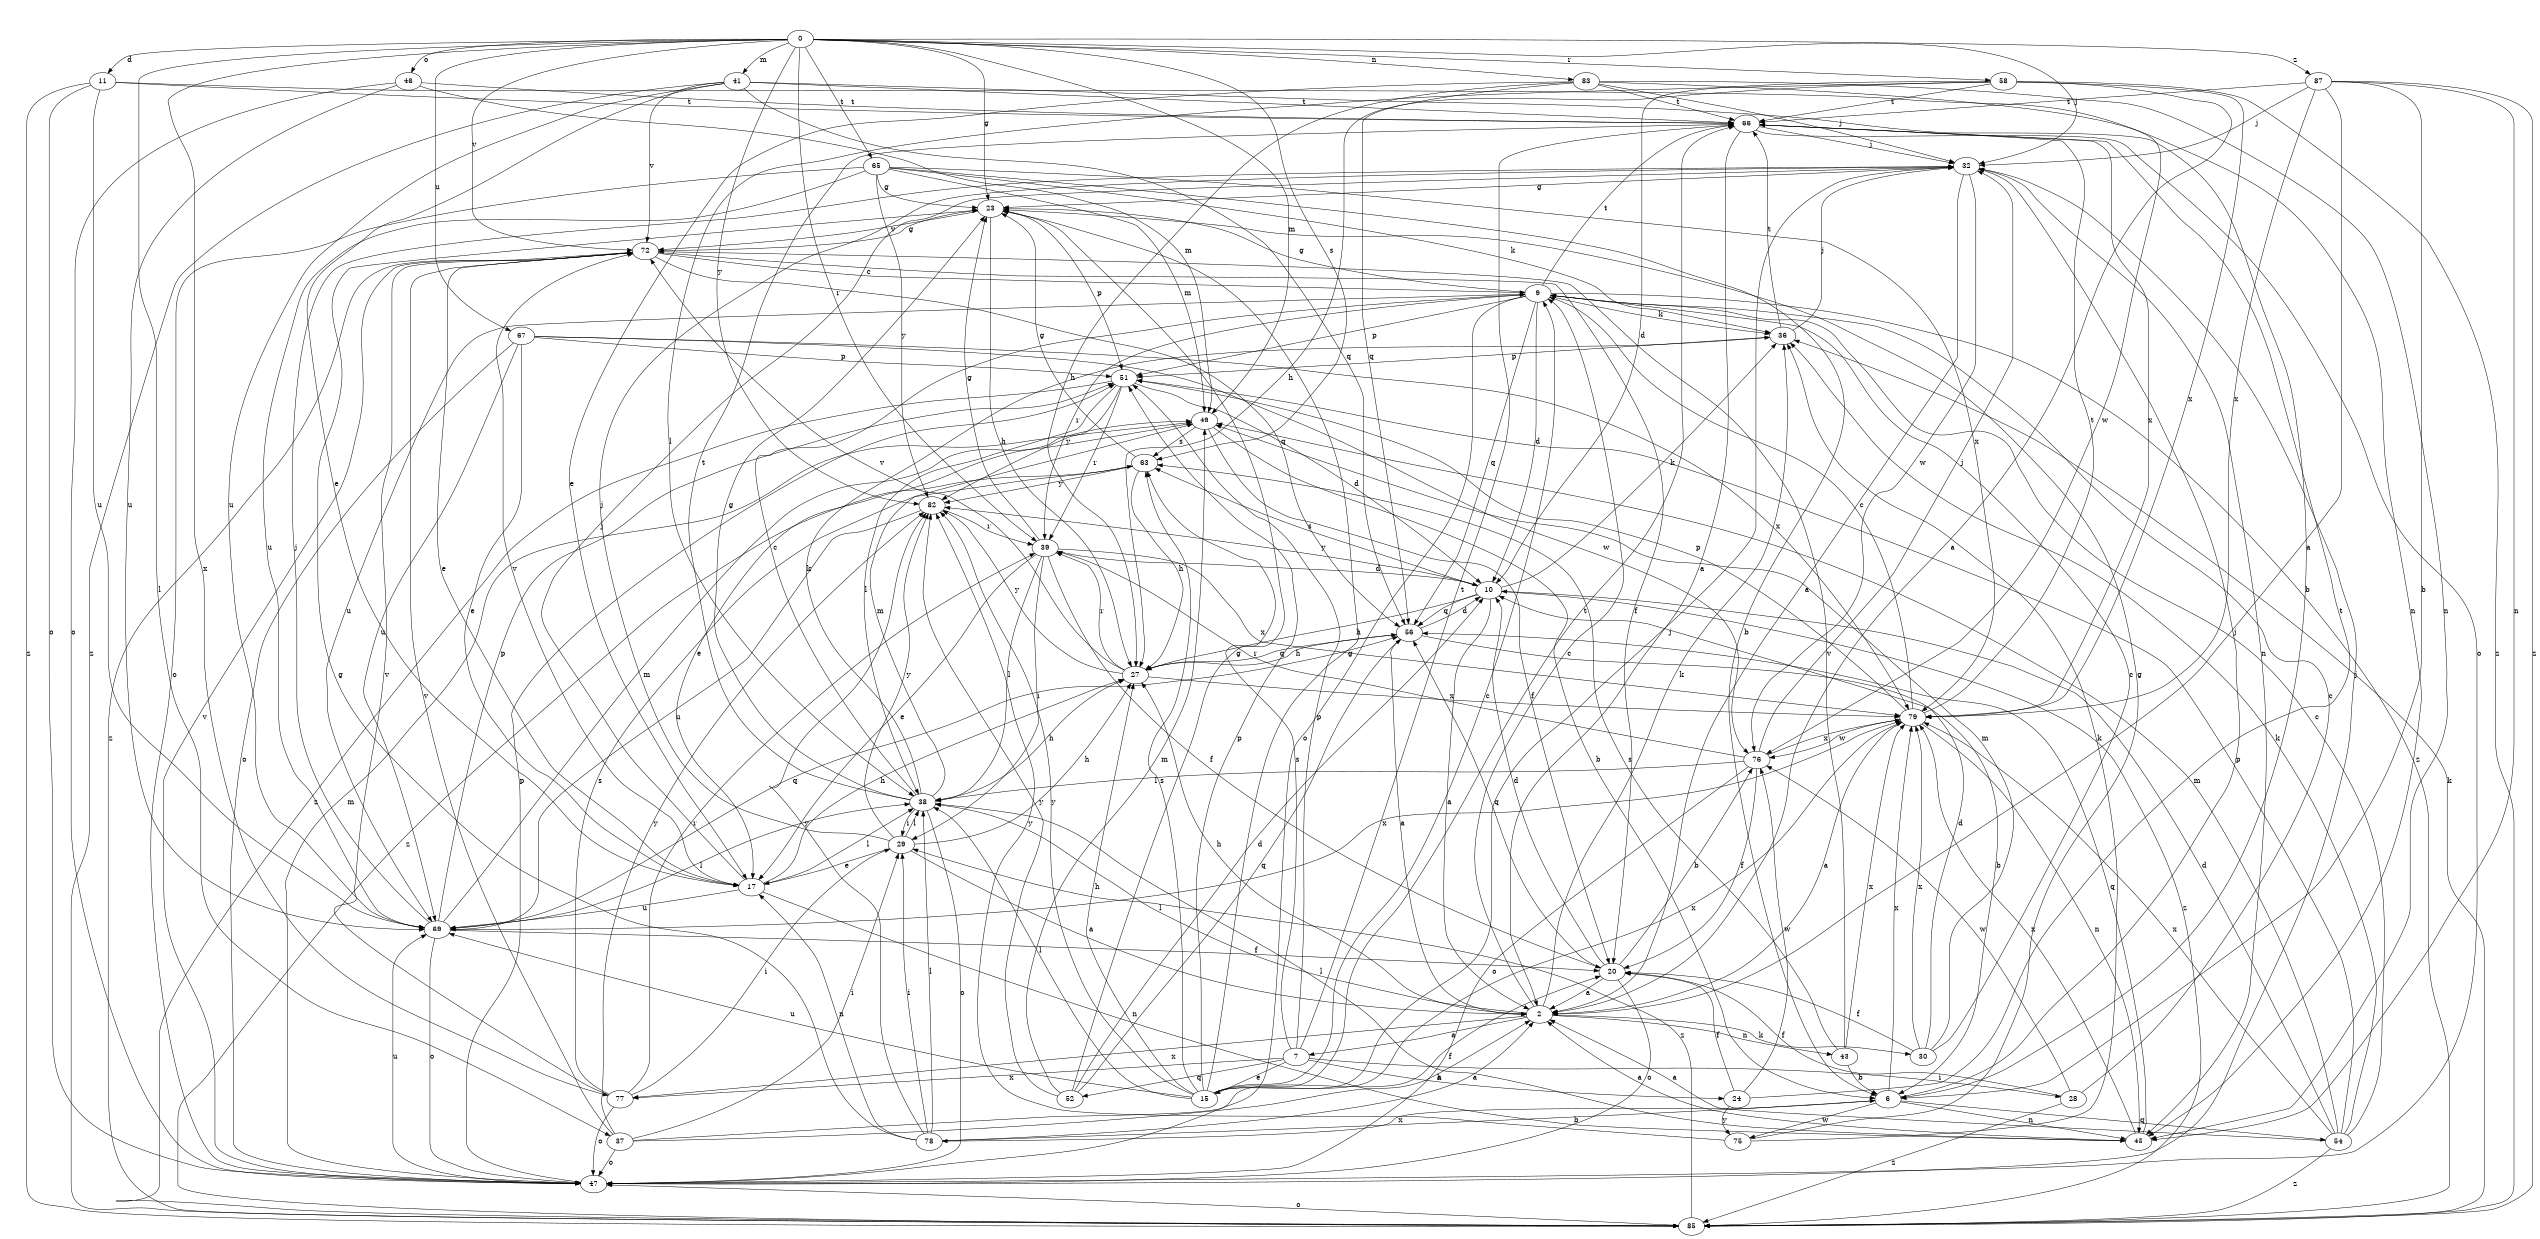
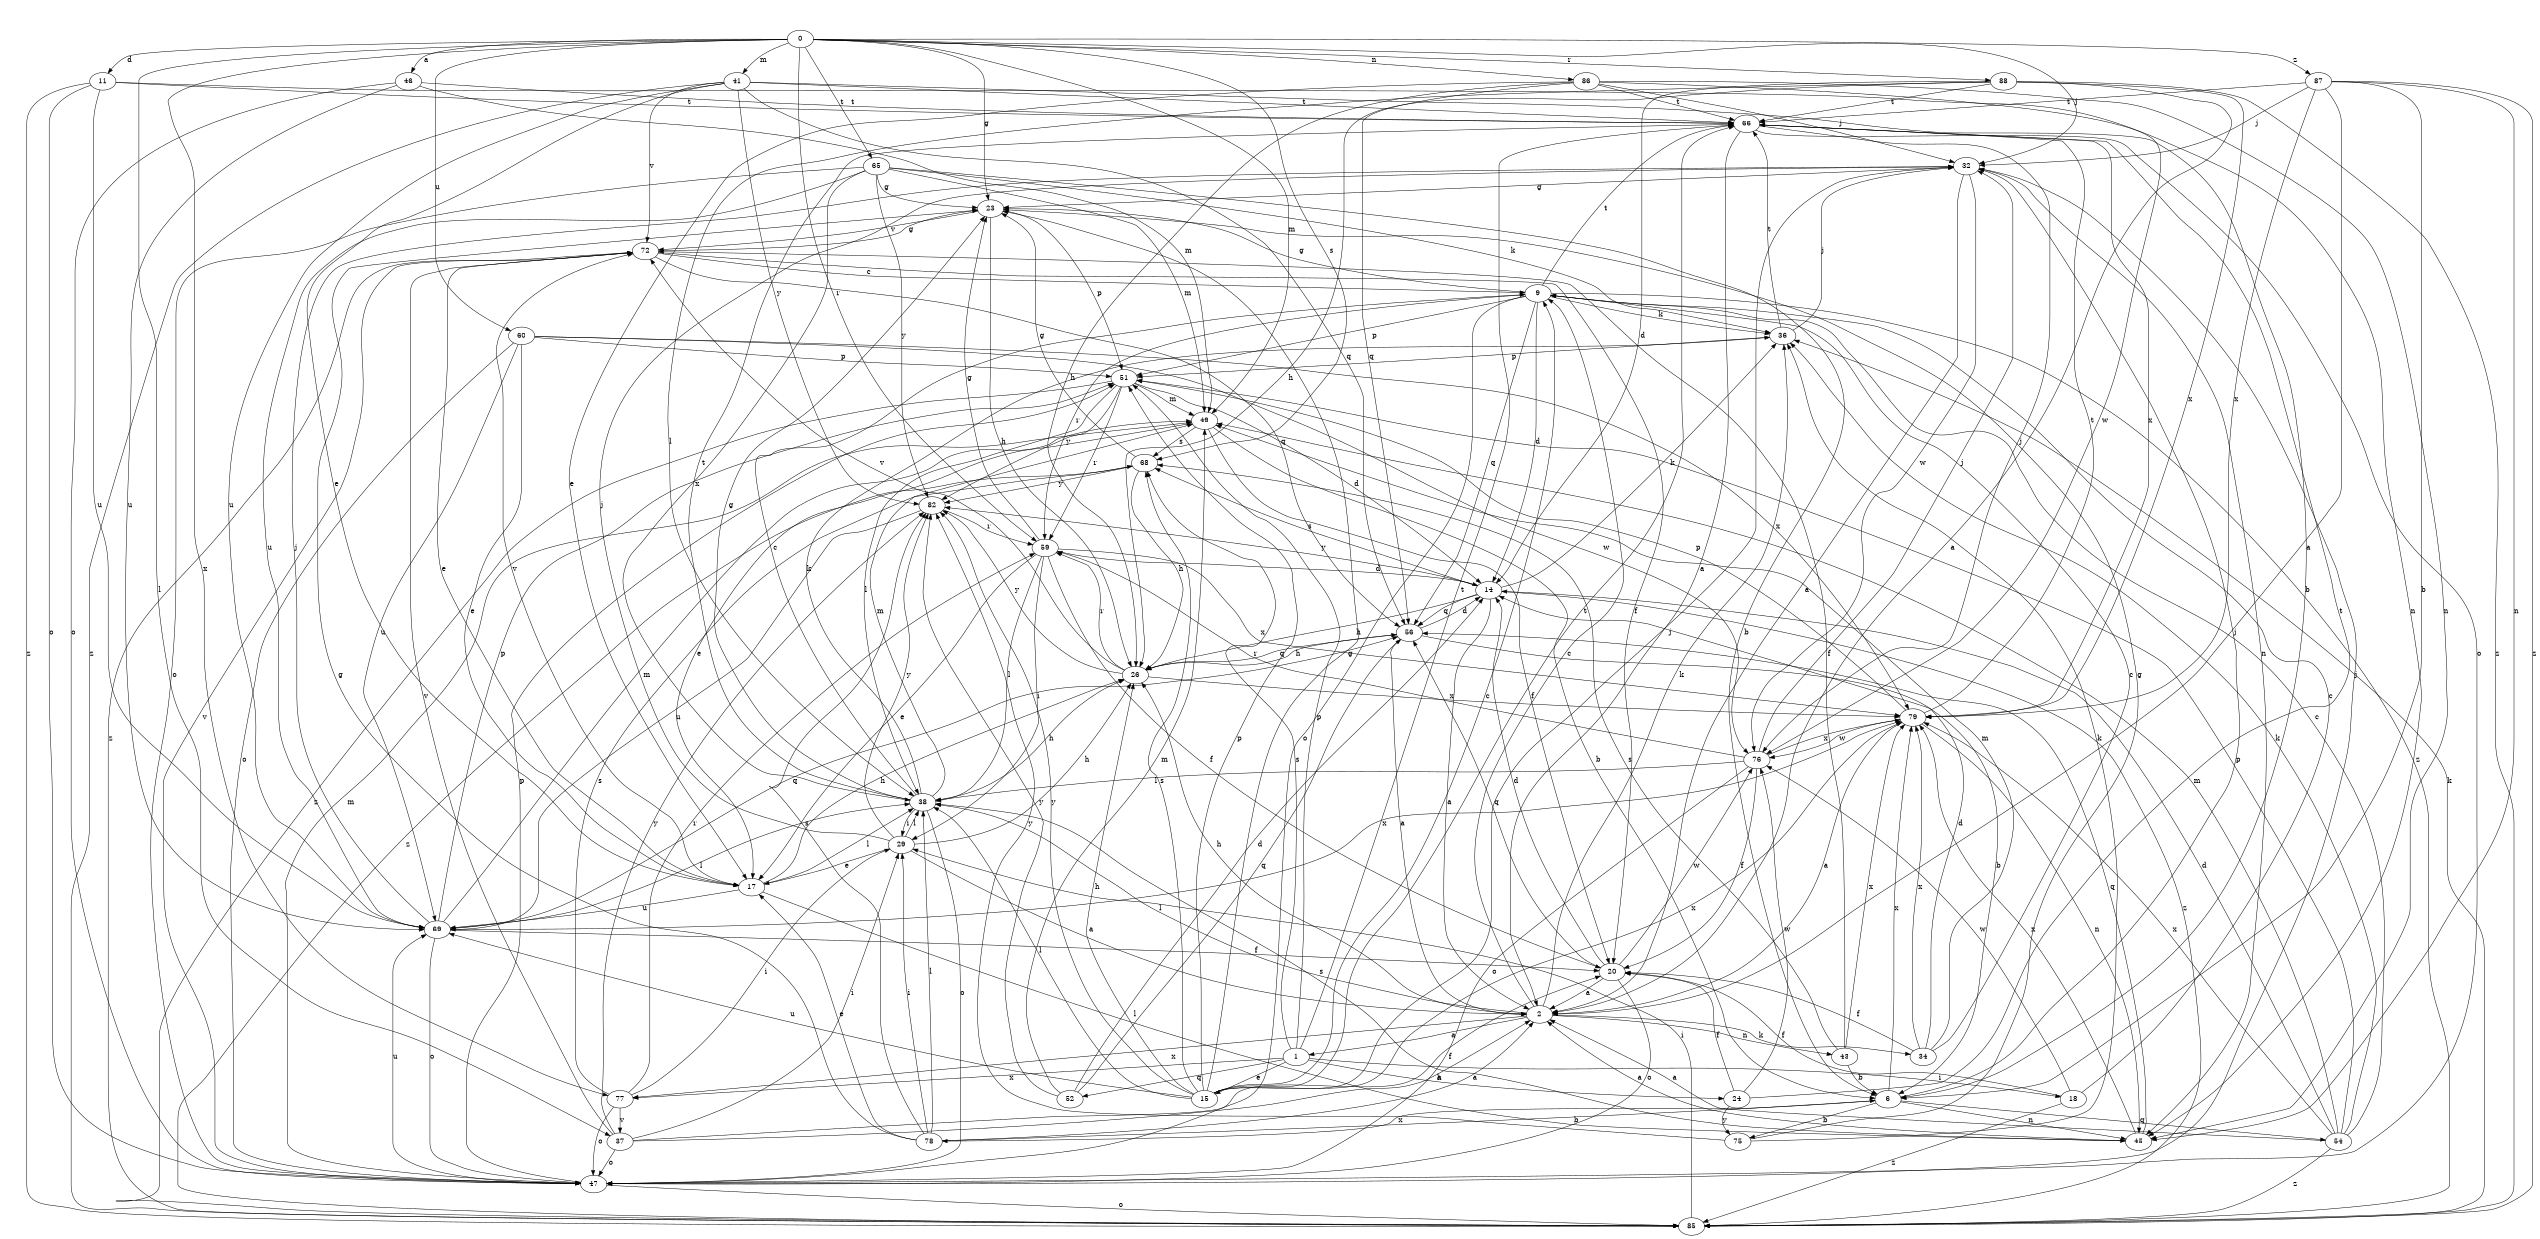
(426, 60) -> (426, 60)
(1586, 81) -> (1586, 81)
(2004, 81) -> (2004, 81)
(510, 84) -> none
(1854, 145) -> (2042, 383)
(986, 199) -> none
(1634, 222) -> (648, 535)
(719, 306) -> (784, 324)
(637, 320) -> none
(522, 336) -> (522, 336)
none -> (1162, 398)
(1794, 458) -> none
(1145, 463) -> (1145, 463)
(1045, 548) -> (1045, 548)
(1489, 590) -> (1489, 590)
(1282, 628) -> none
(386, 649) -> (620, 1118)
(1829, 654) -> (1829, 654)
(1135, 675) -> (1135, 675)
(807, 824) -> (807, 824)
(1697, 866) -> (1697, 866)
(1321, 972) -> (1321, 972)
(842, 1014) -> (842, 1014)
(1135, 1014) -> (1135, 1014)
(1683, 1036) -> (1683, 1036)
(1296, 1057) -> (1296, 1057)
(1923, 1057) -> (1923, 1057)
(2073, 1099) -> (2073, 1099)
(1825, 1120) -> (1825, 1120)
(1145, 1202) -> (1140, 1210)
